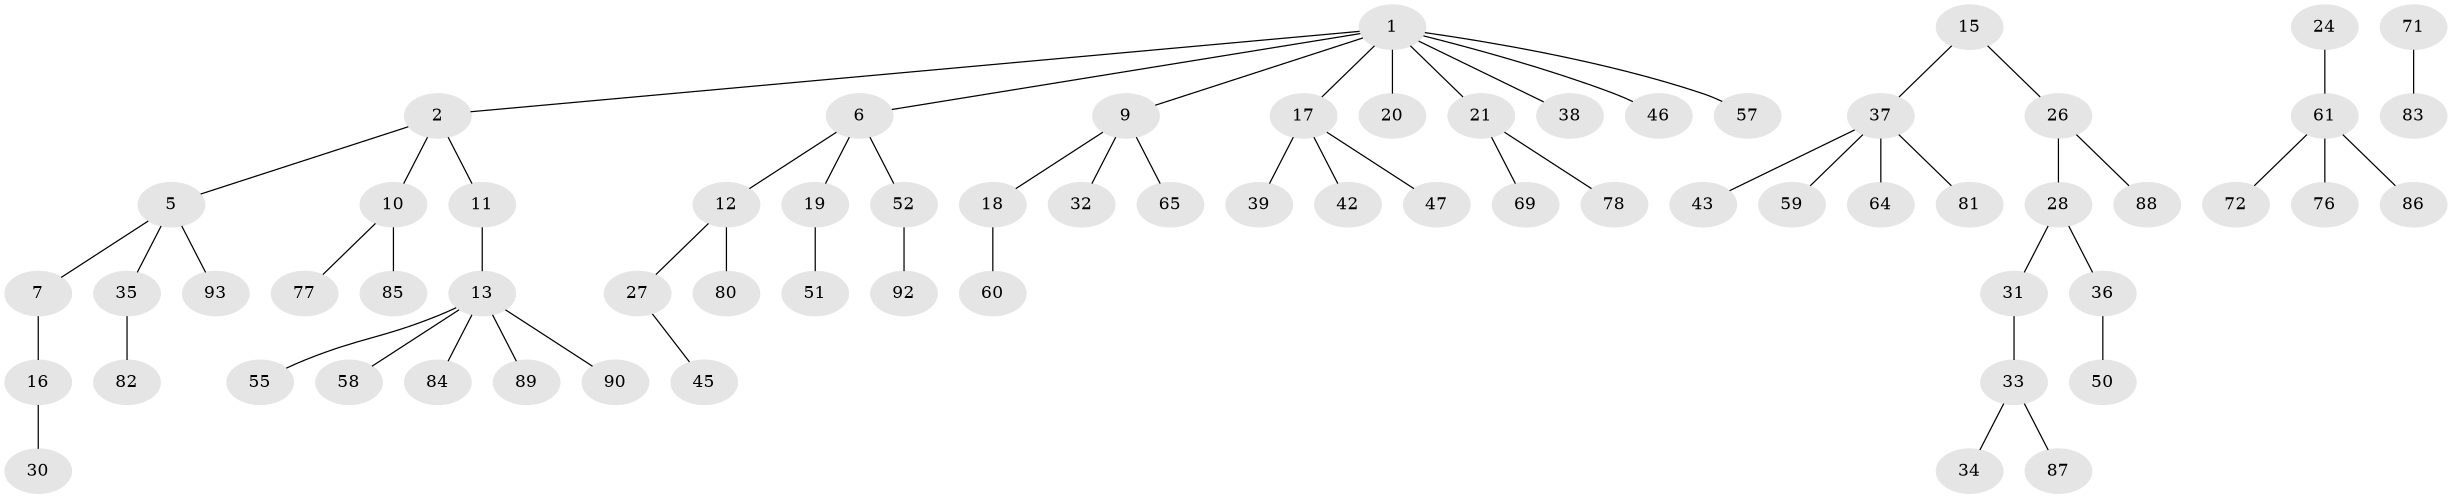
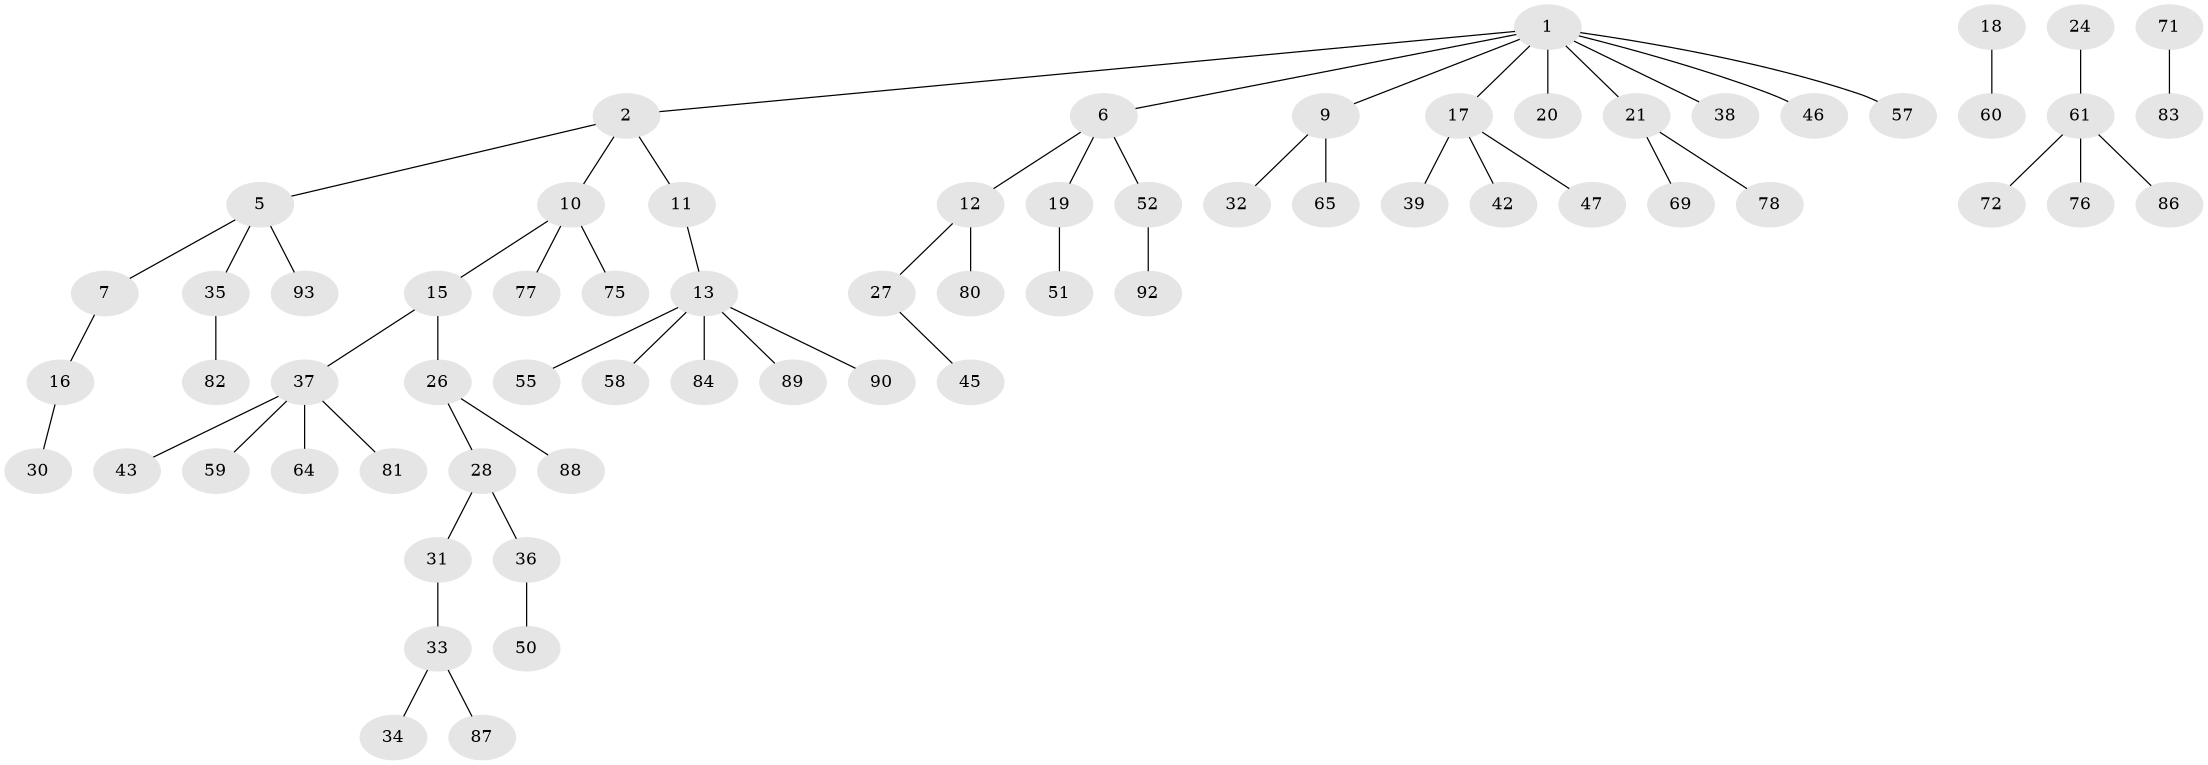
(1059, 160) -> none
none -> (504, 249)
(393, 294) -> (615, 294)
